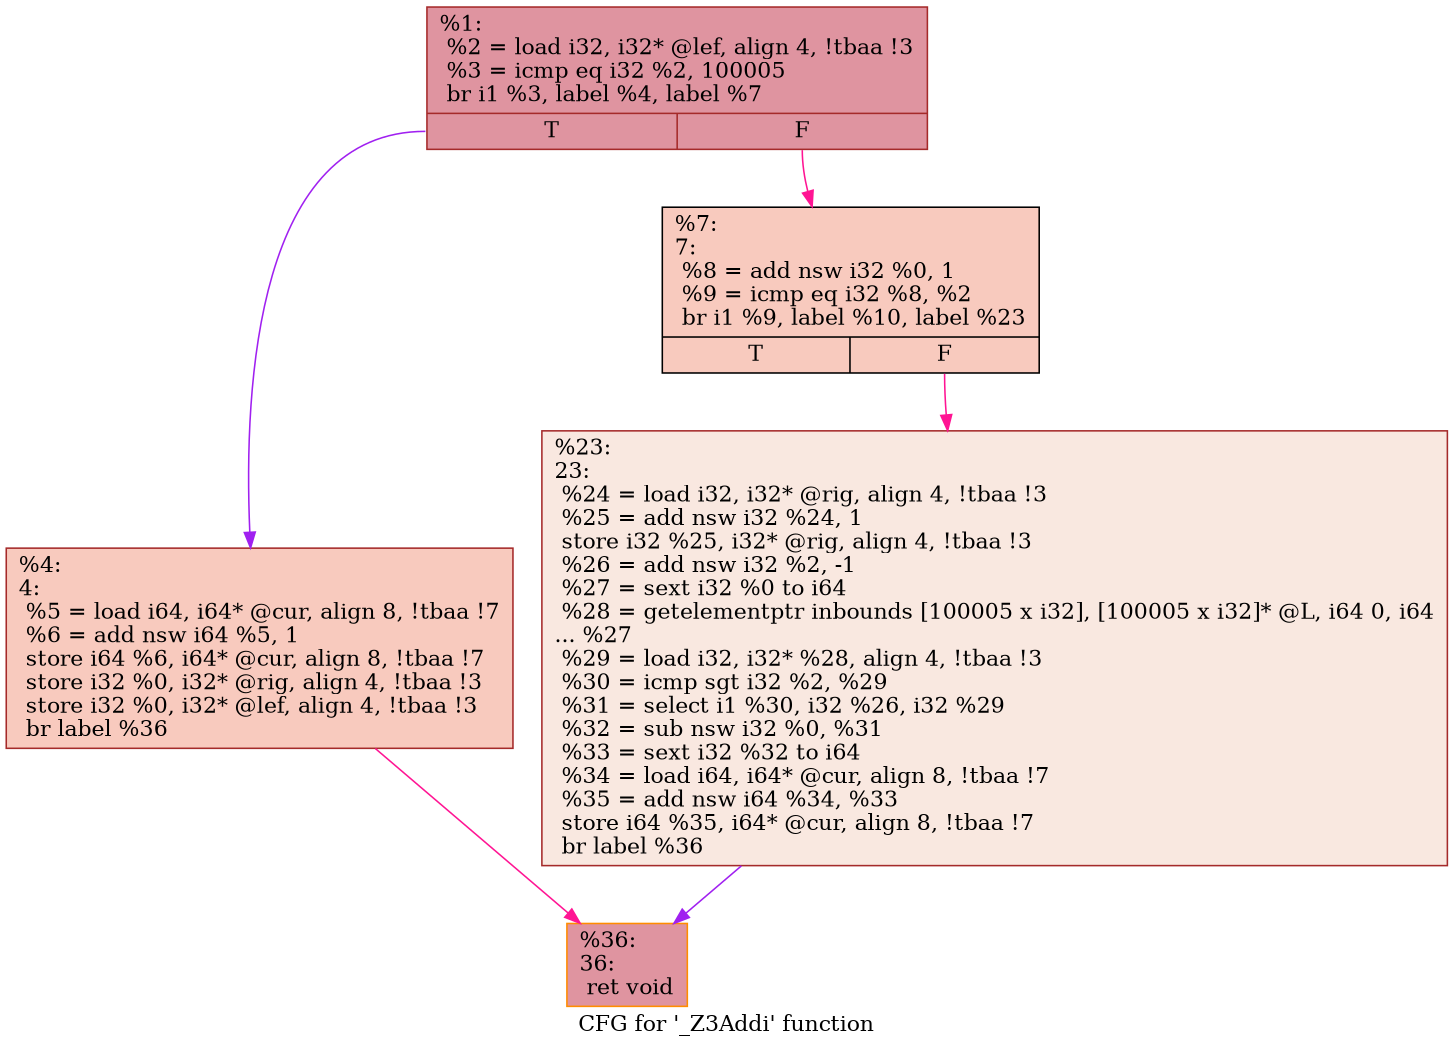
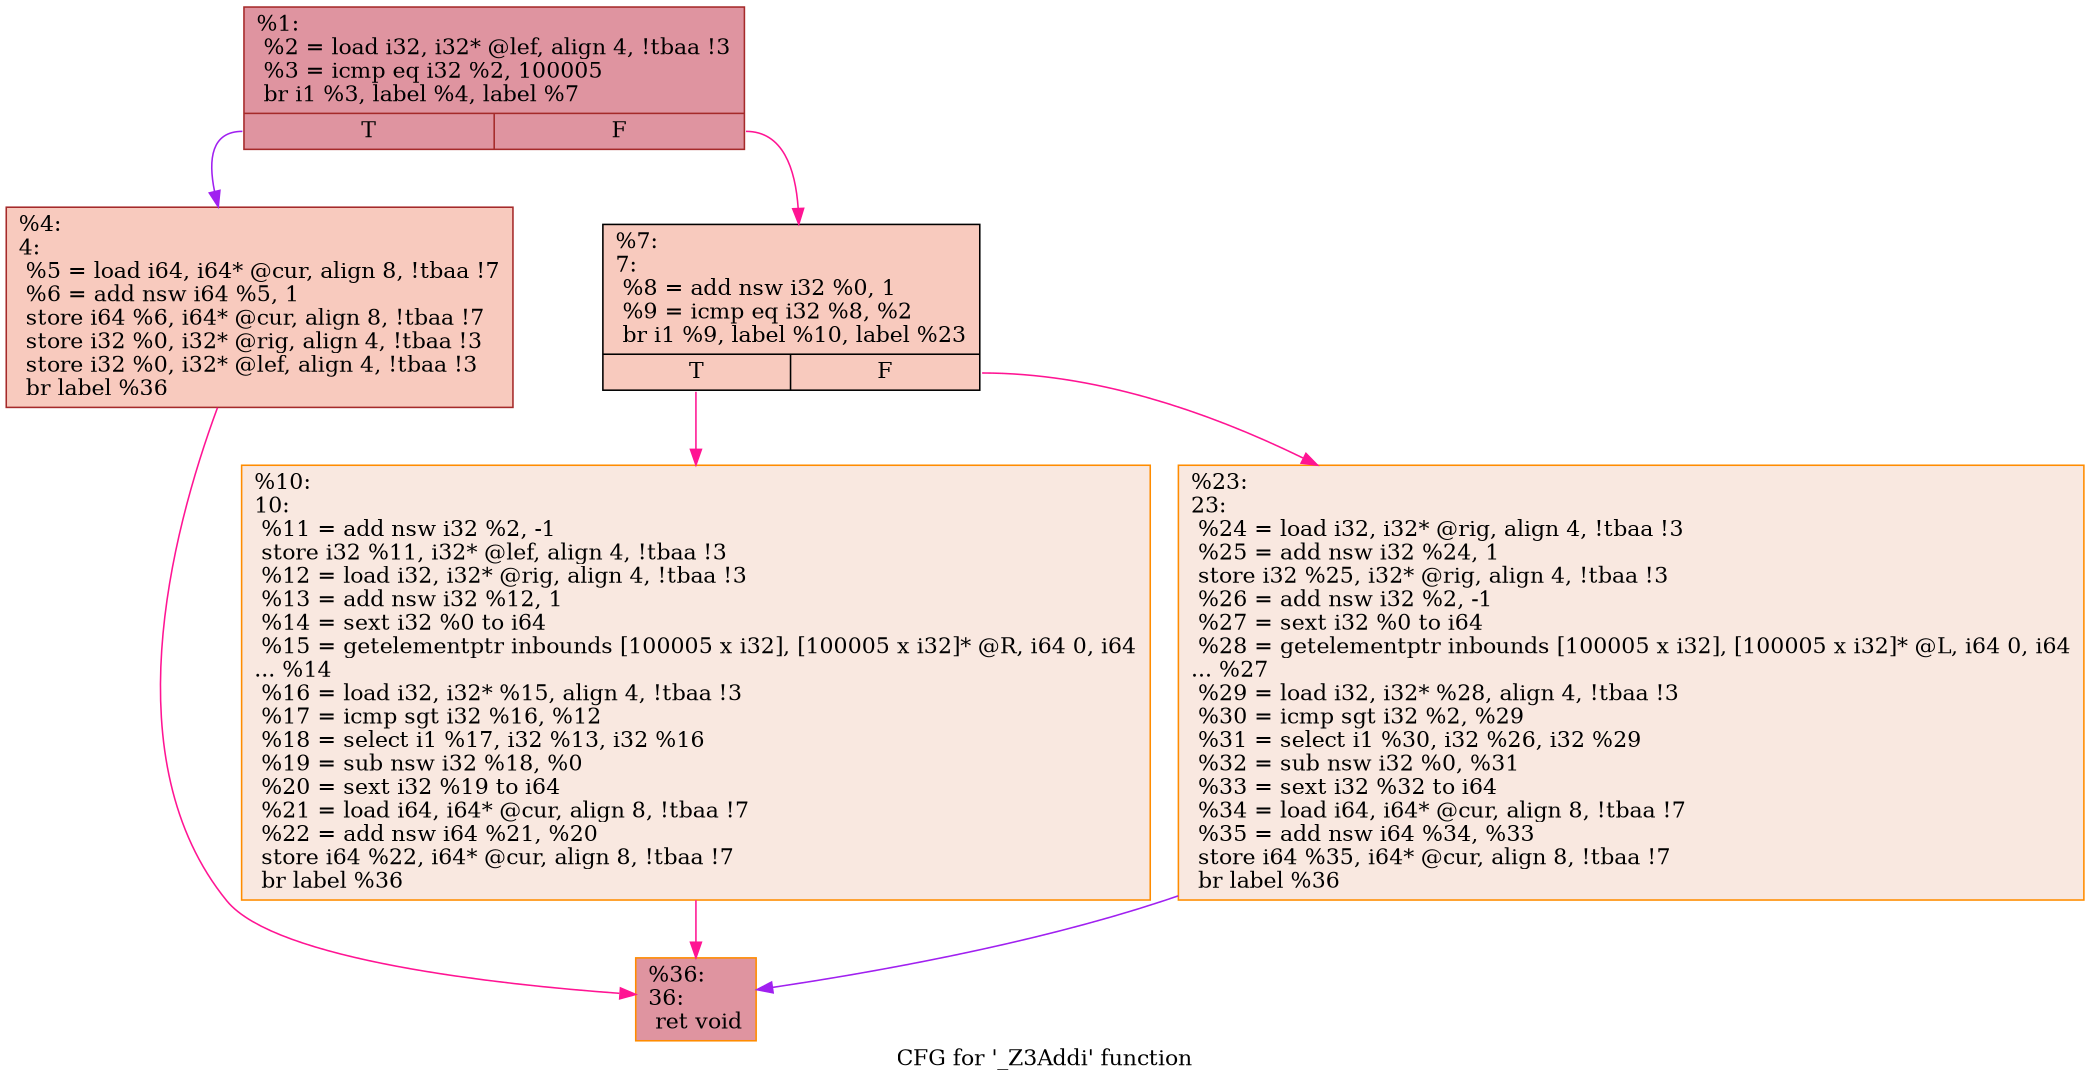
(995, 648) -> (1631, 683)
none -> (696, 683)
